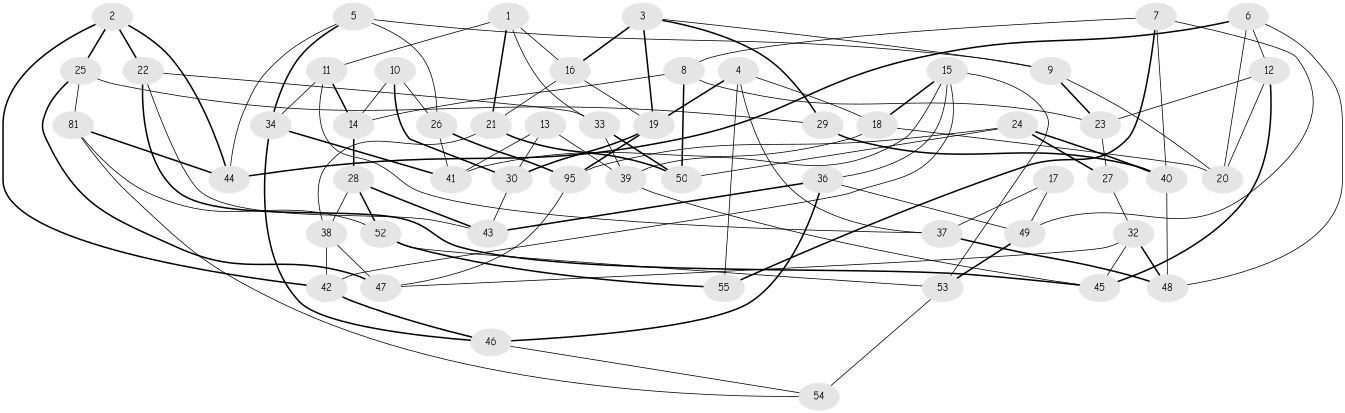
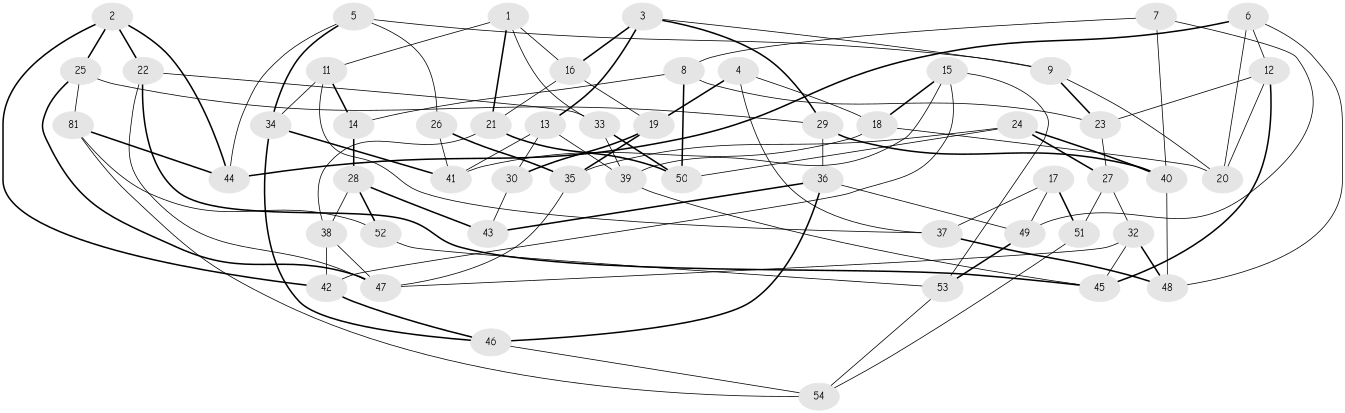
(395, 71) -> none
(648, 71) -> (603, 78)
(921, 146) -> (823, 152)
(570, 179) -> (570, 179)
(216, 200) -> (196, 231)
none -> (1079, 234)
(724, 288) -> none
